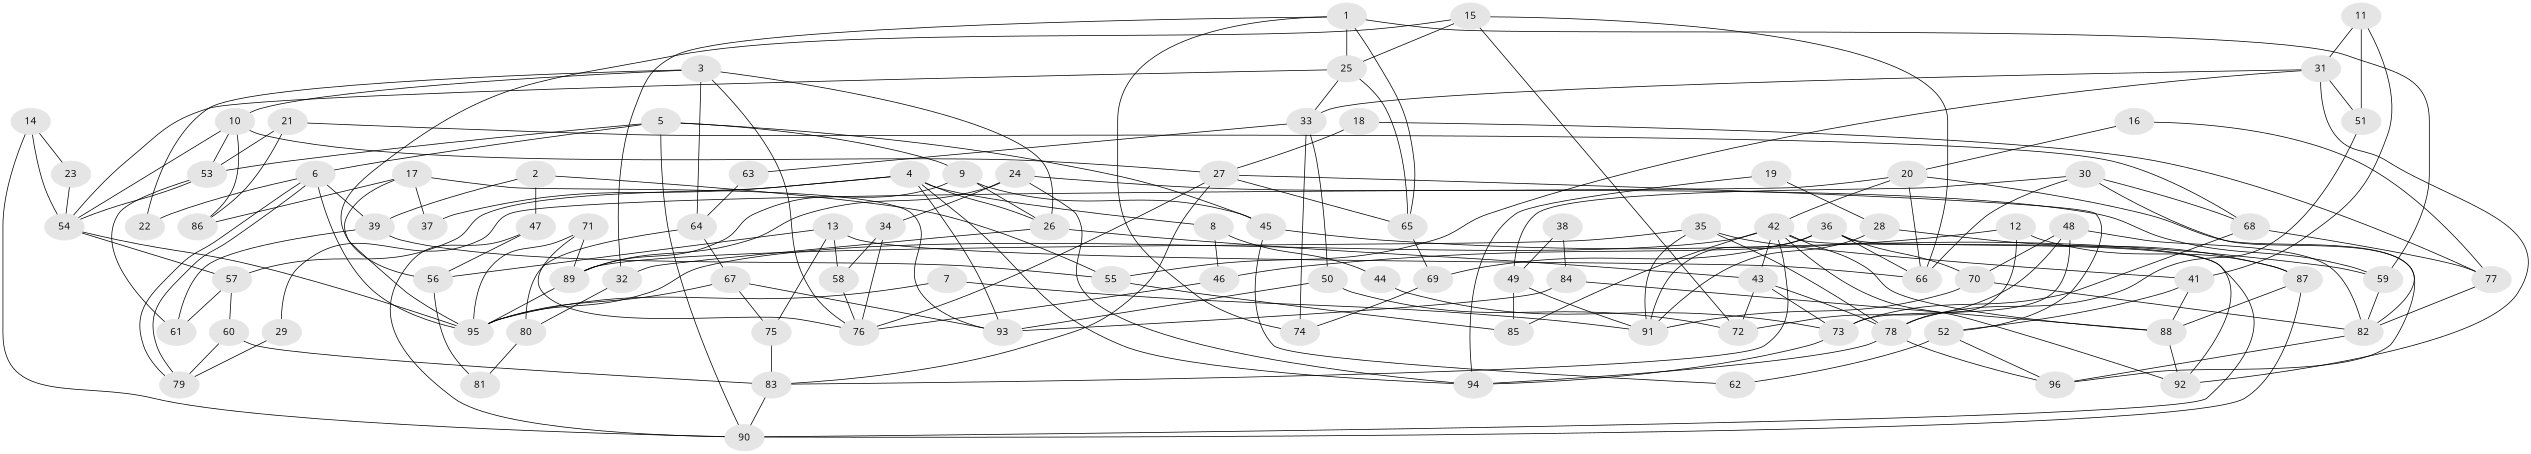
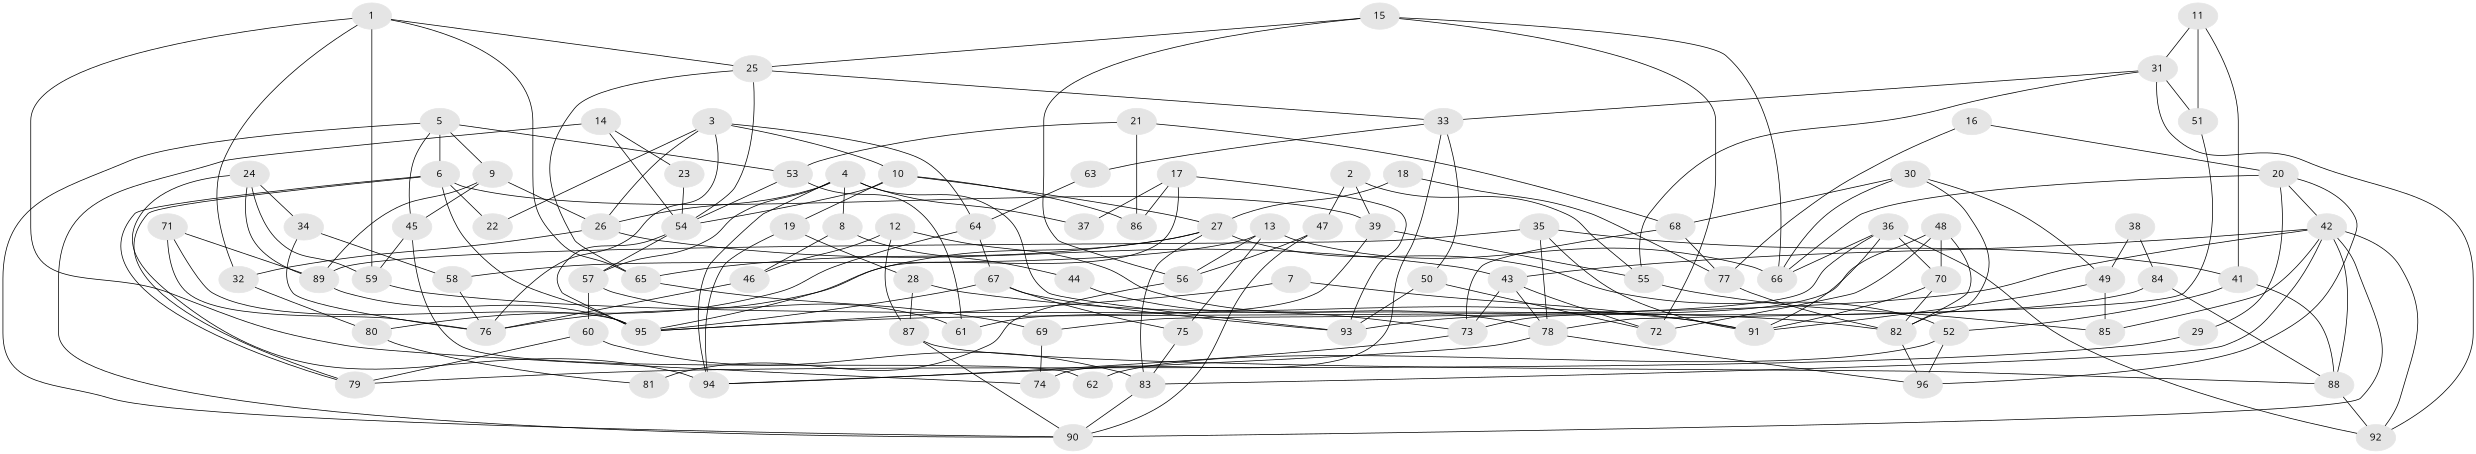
(221, 148) -> (830, 207)
